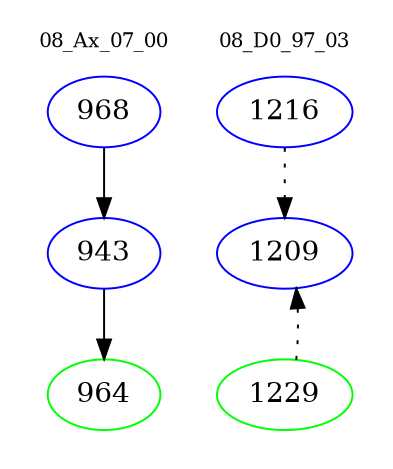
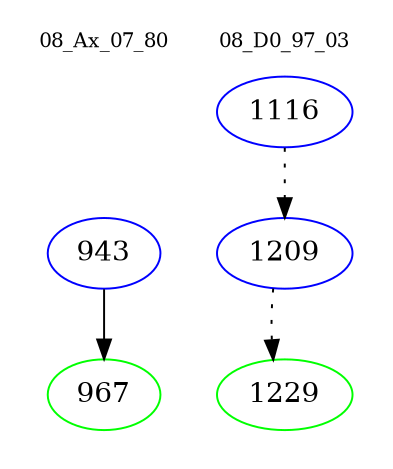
(104, 42) -> (104, 42)
(104, 112) -> none
(285, 112) -> (285, 112)
(298, 334) -> (272, 314)
(104, 395) -> (104, 395)
